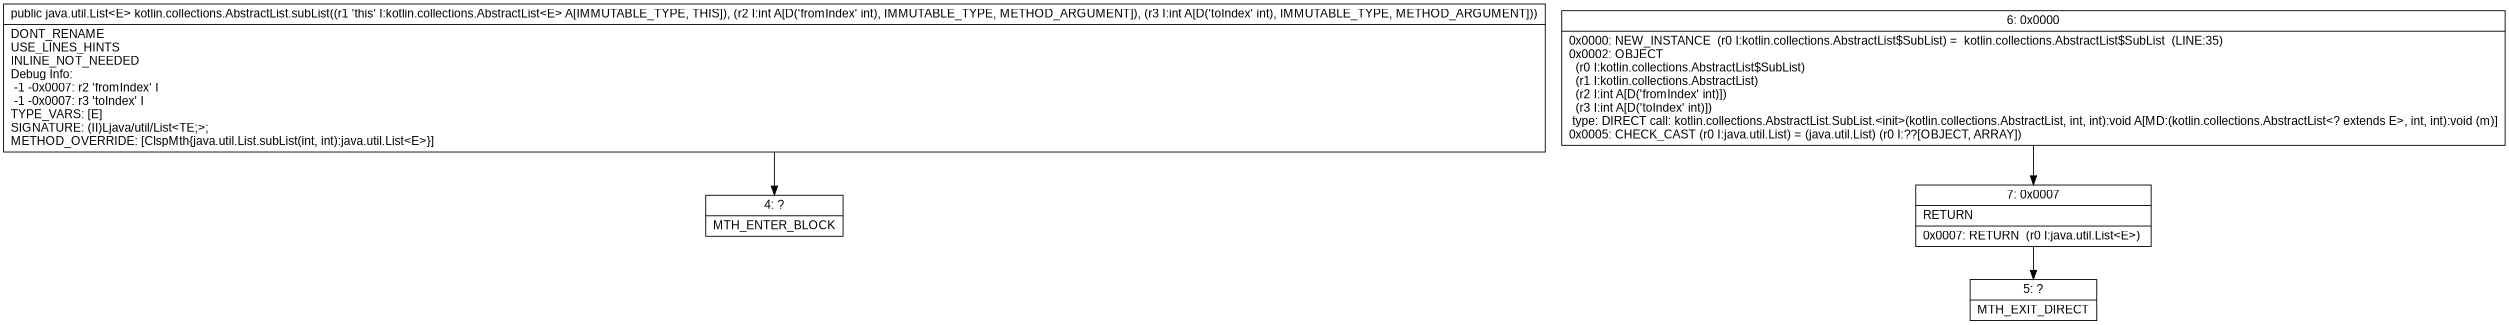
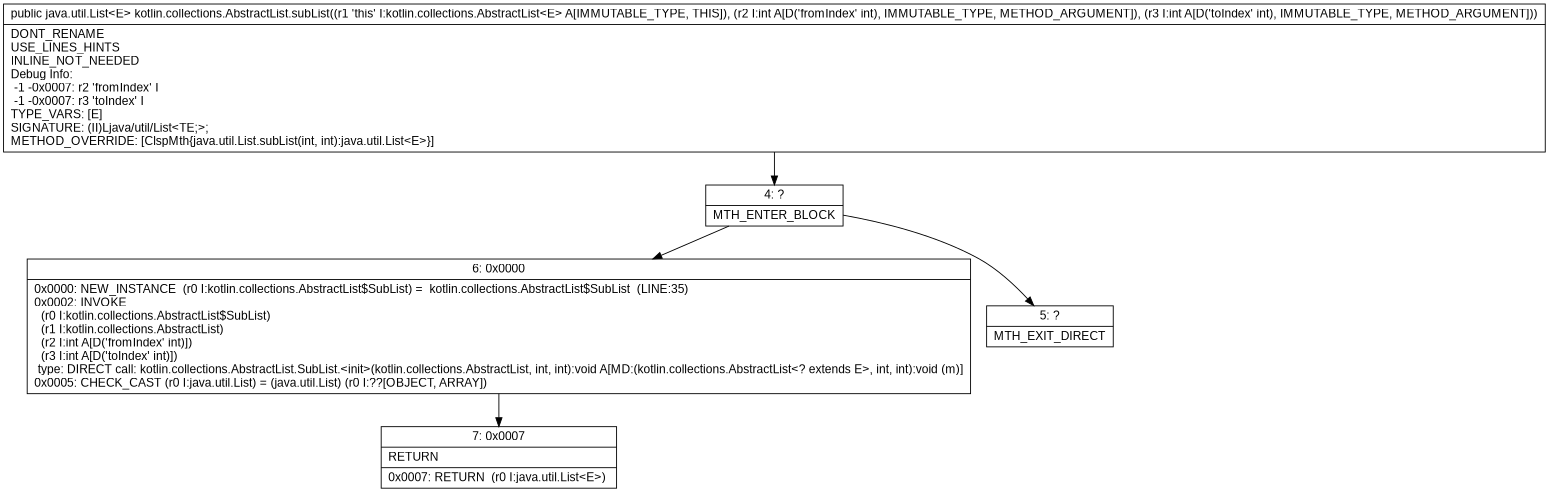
(1620, 54) -> (84, 303)
none -> (695, 241)
(2033, 259) -> (943, 242)
